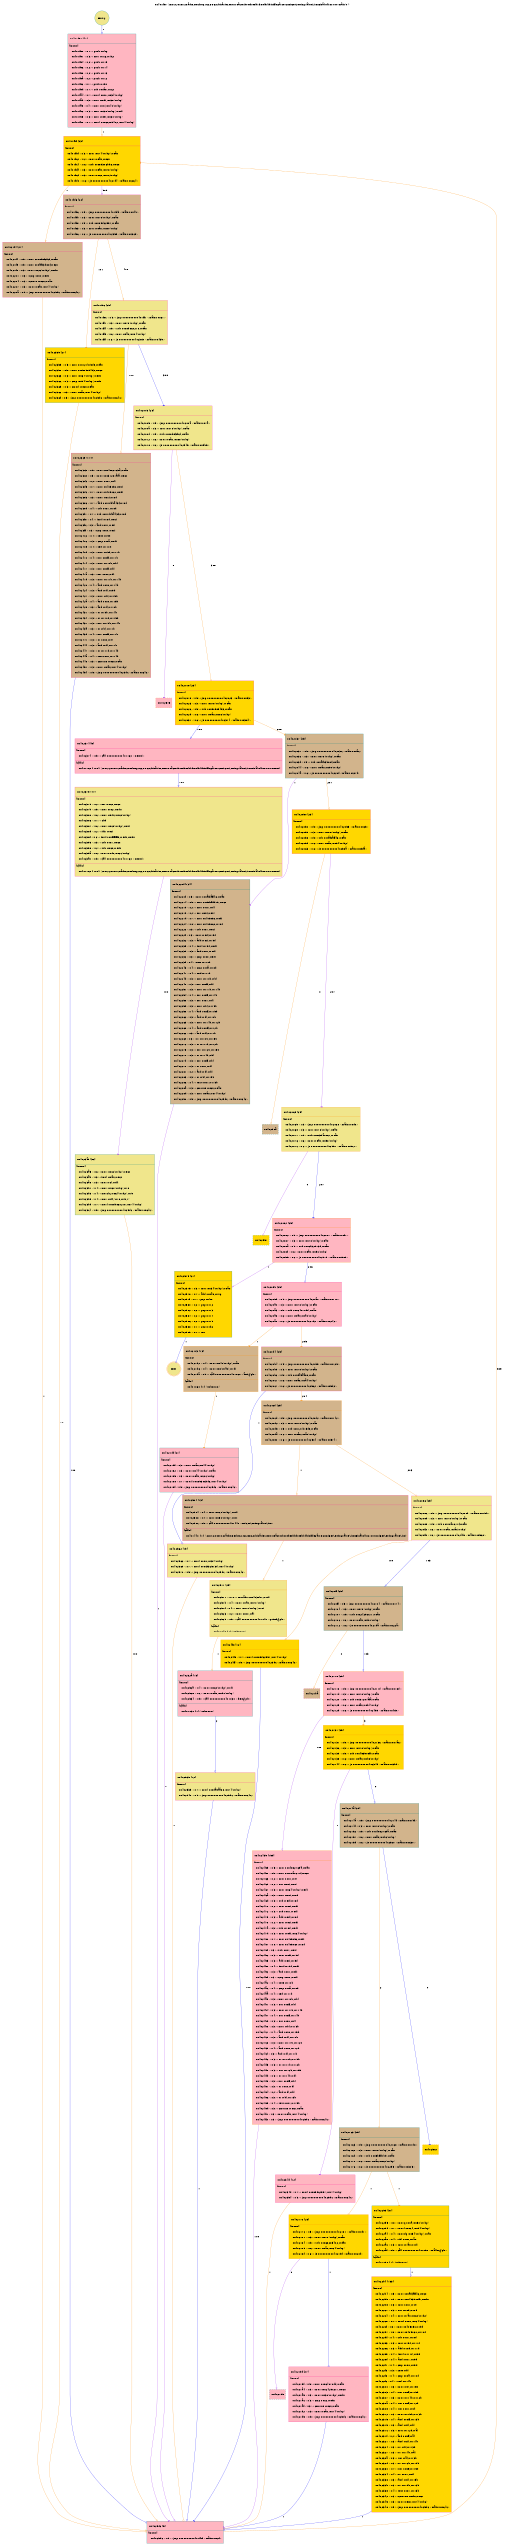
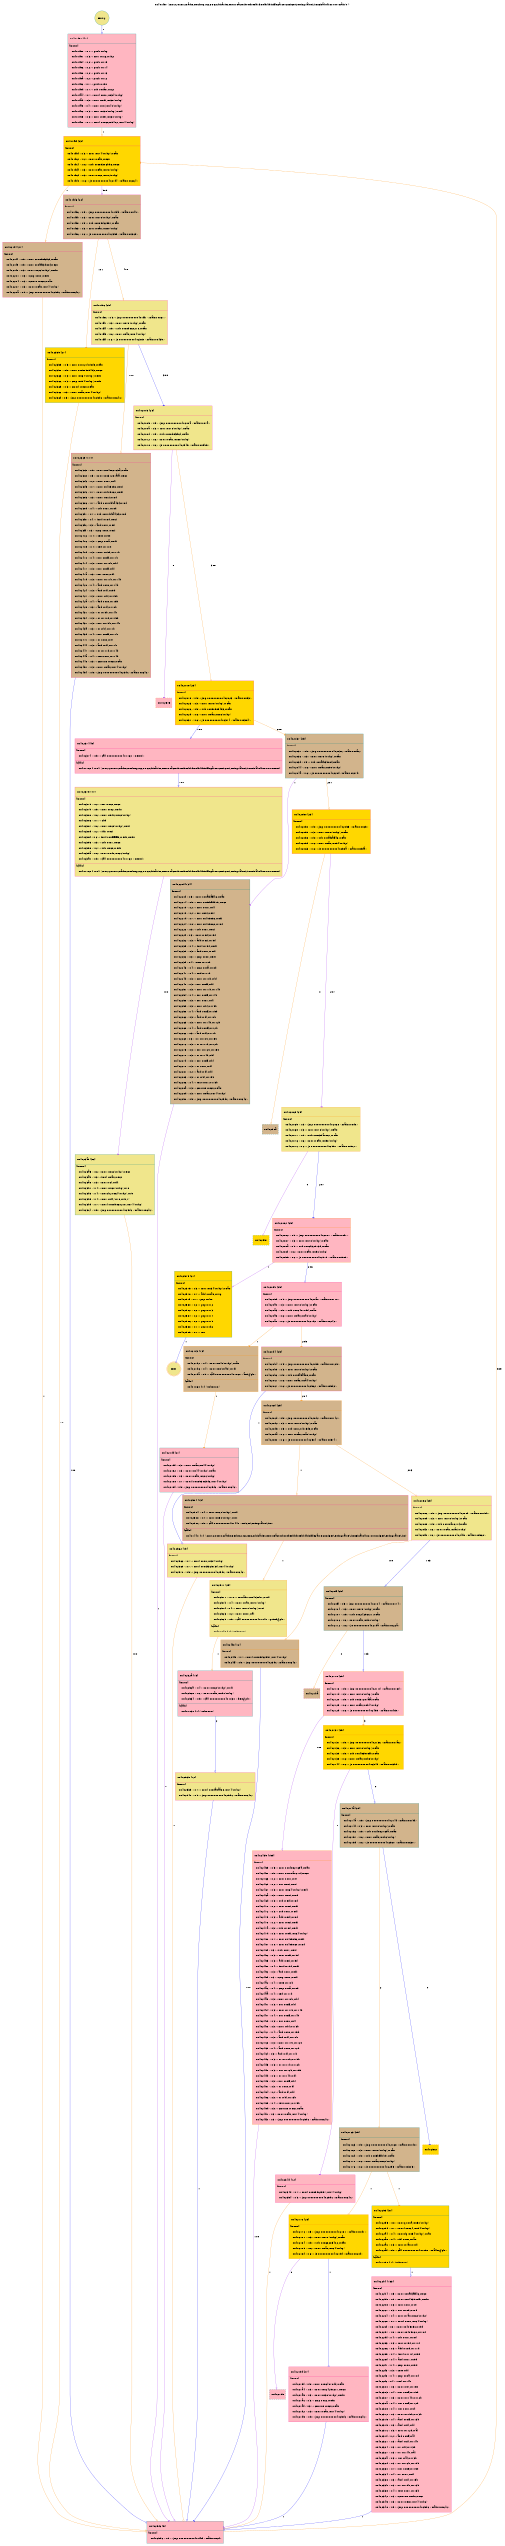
(260, 1654) -> (260, 1654)
(412, 2394) -> (412, 2394)
